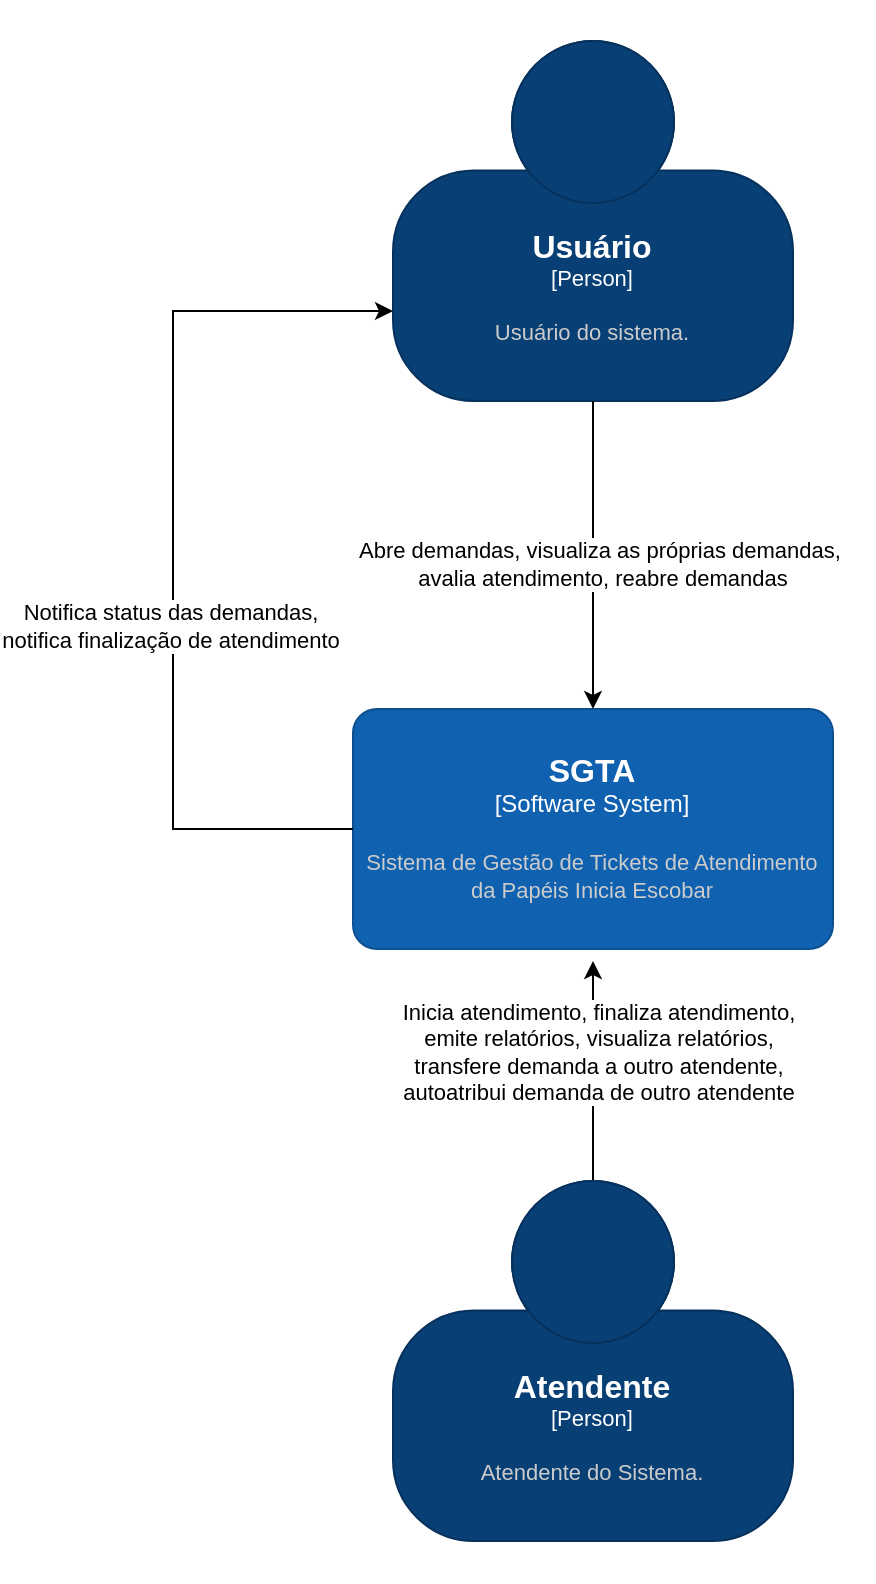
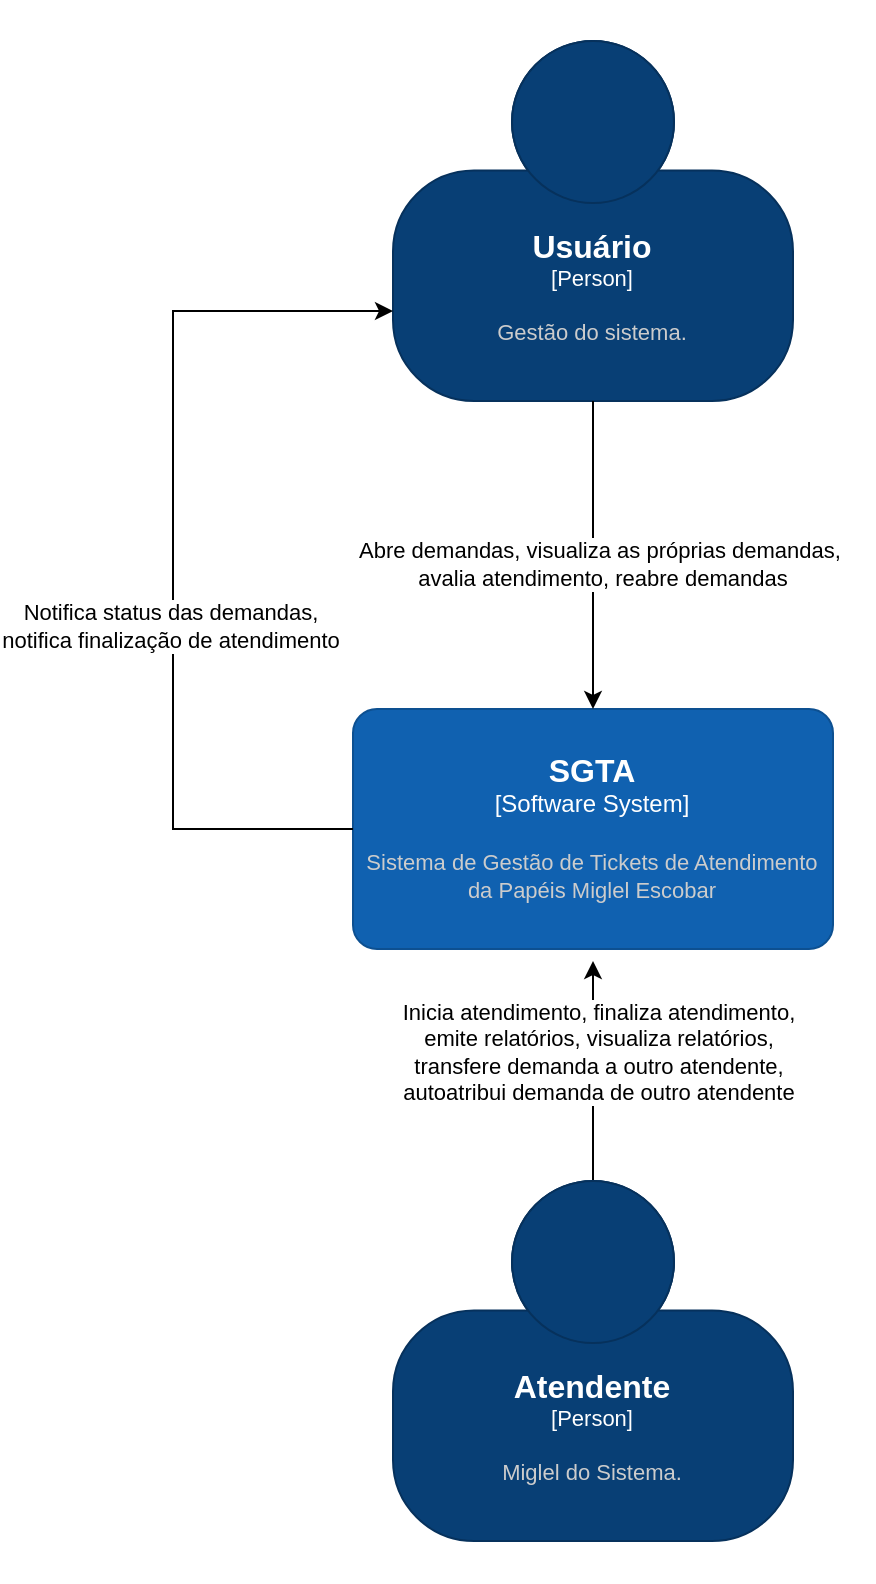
(593, 287) -> (593, 287)
(593, 829) -> (593, 829)
(593, 1427) -> (593, 1427)
